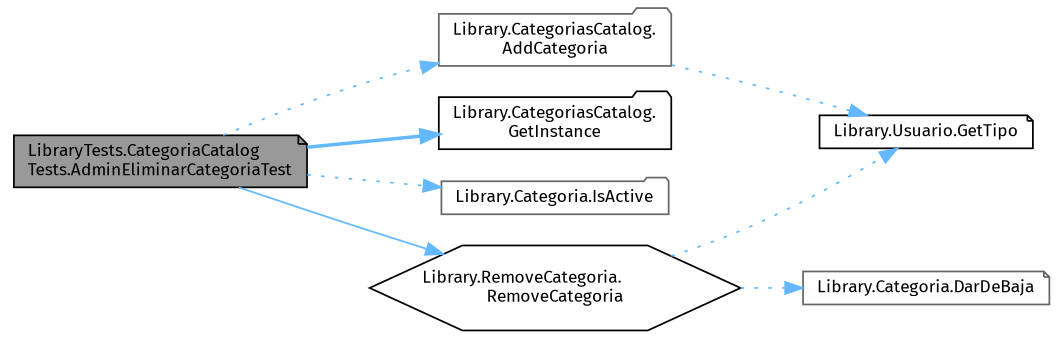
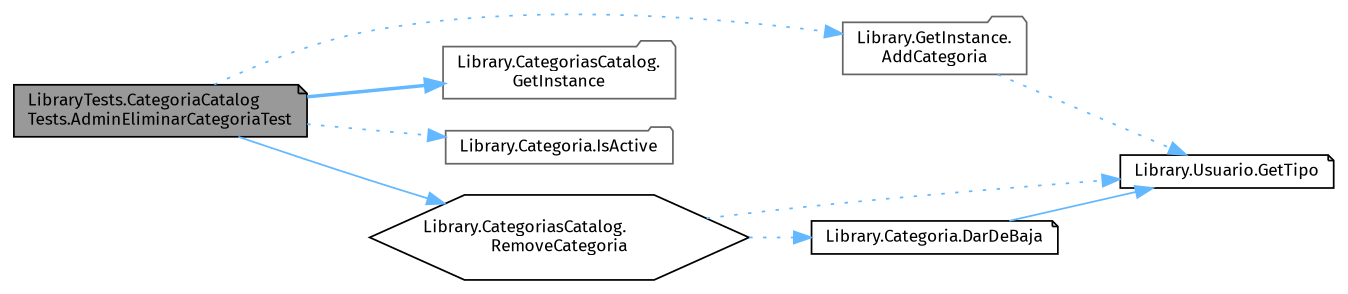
(555, 40) -> (935, 48)
(555, 123) -> (559, 73)
none -> (1073, 206)
(555, 288) -> (559, 237)
(926, 288) -> (935, 237)
